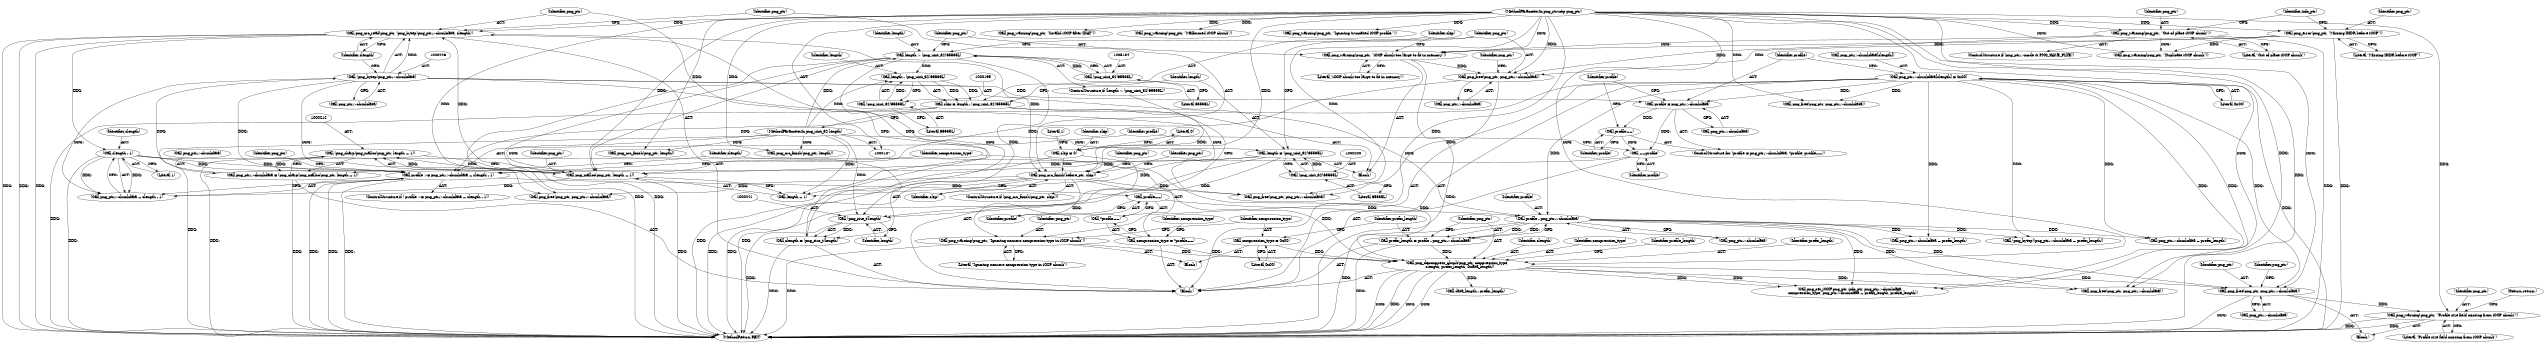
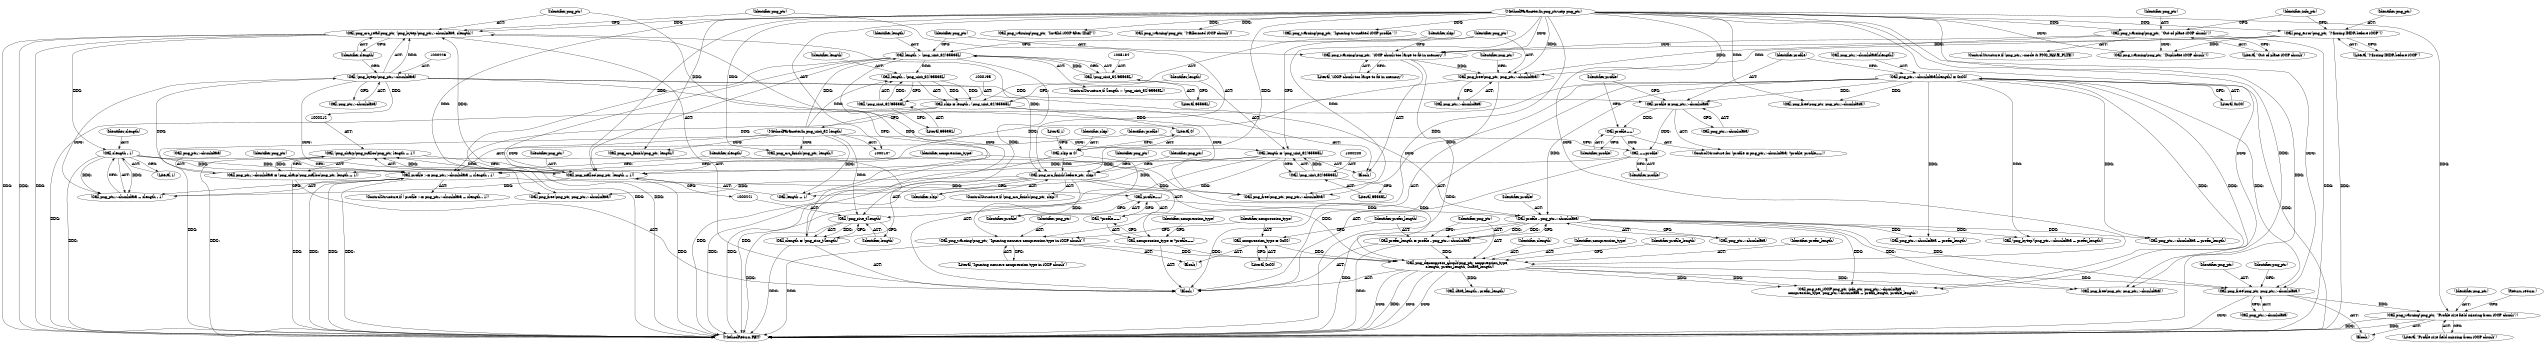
(1163, 114) -> (1092, 116)
(240, 155) -> (375, 112)
(712, 181) -> (684, 186)
(1164, 186) -> (848, 235)
